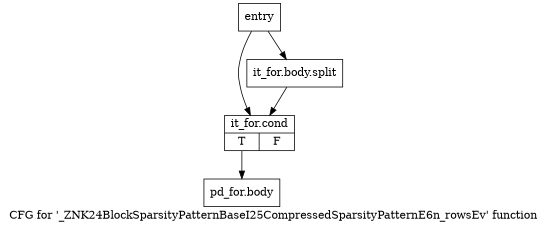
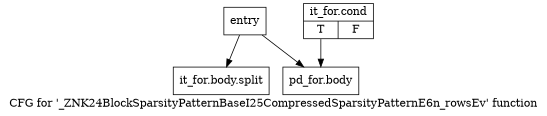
(239, 69) -> (280, 49)
(280, 98) -> none
